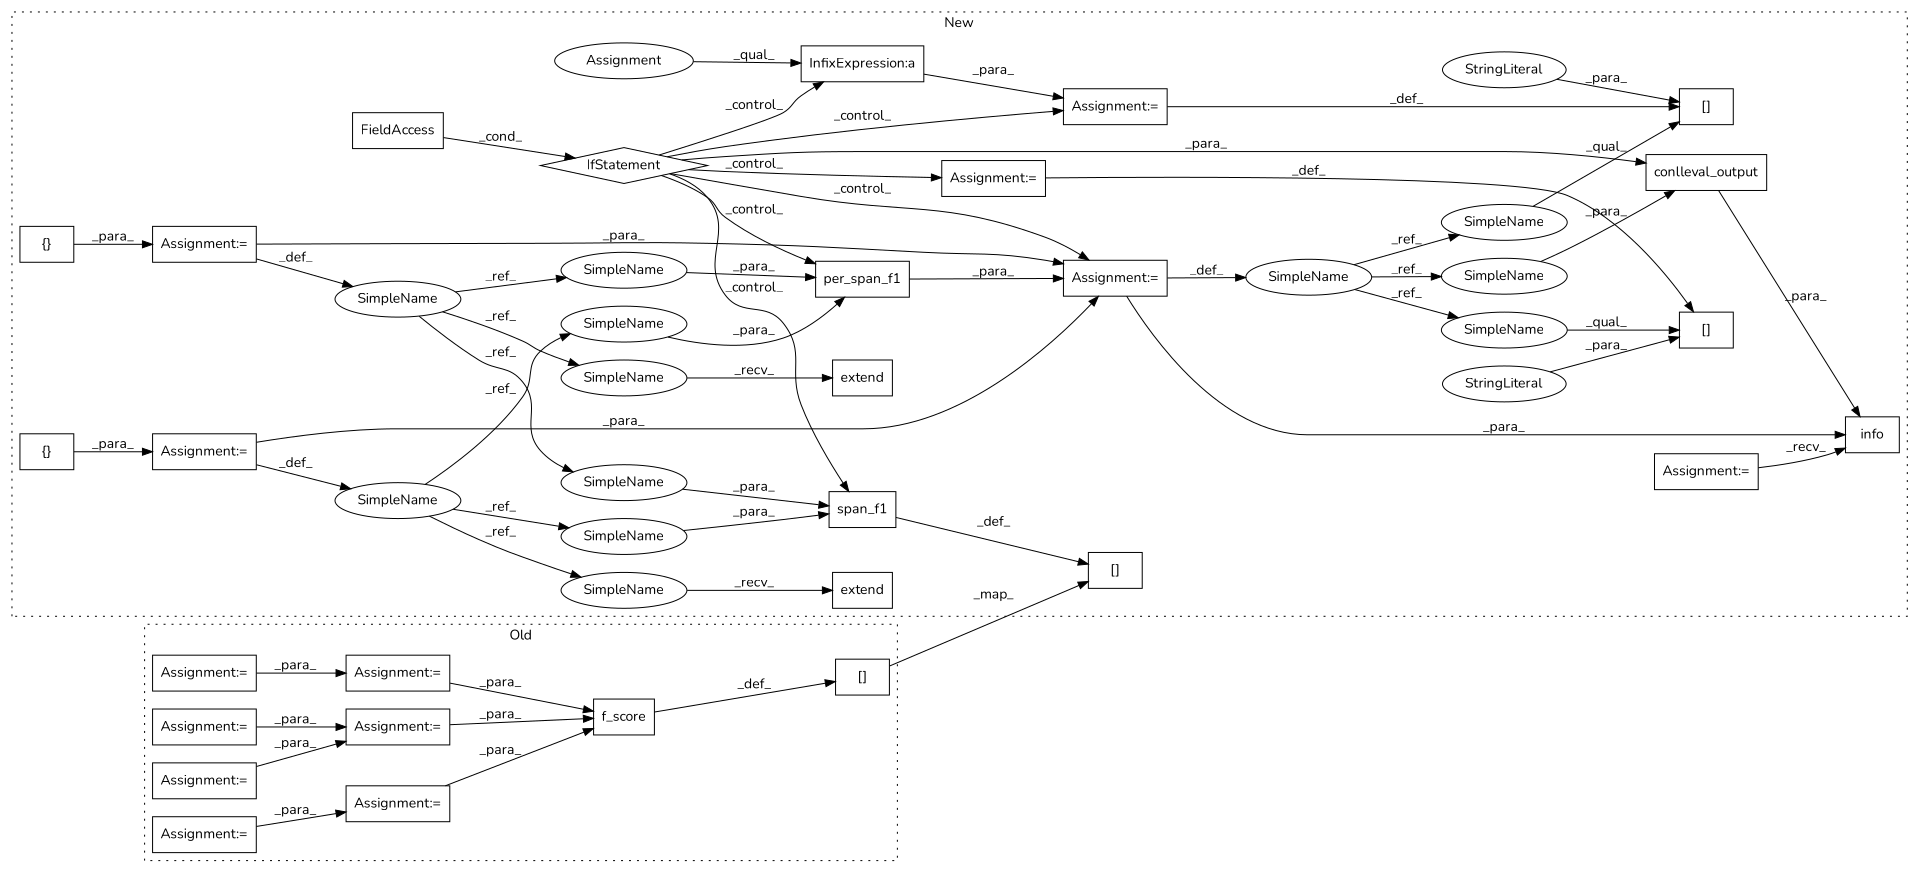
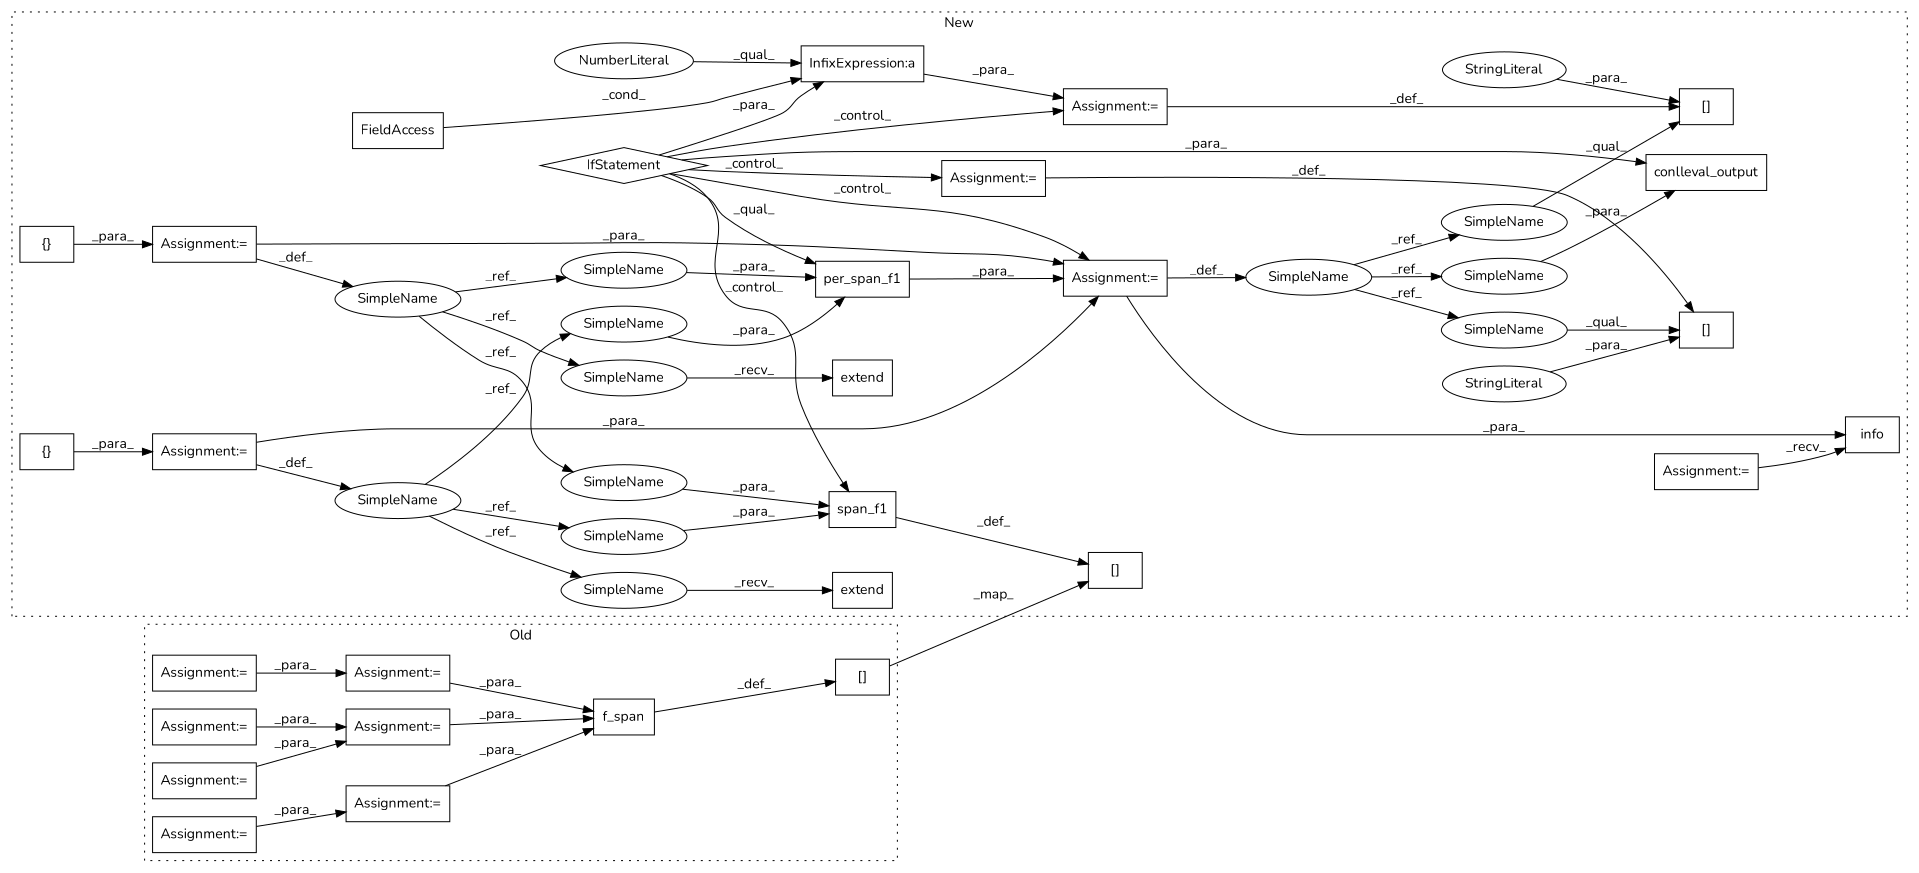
(624, 61) -> (624, 61)
(754, 105) -> (754, 105)
(504, 147) -> (619, 113)
(754, 210) -> (754, 210)
(1787, 299) -> none
(624, 717) -> (624, 717)
